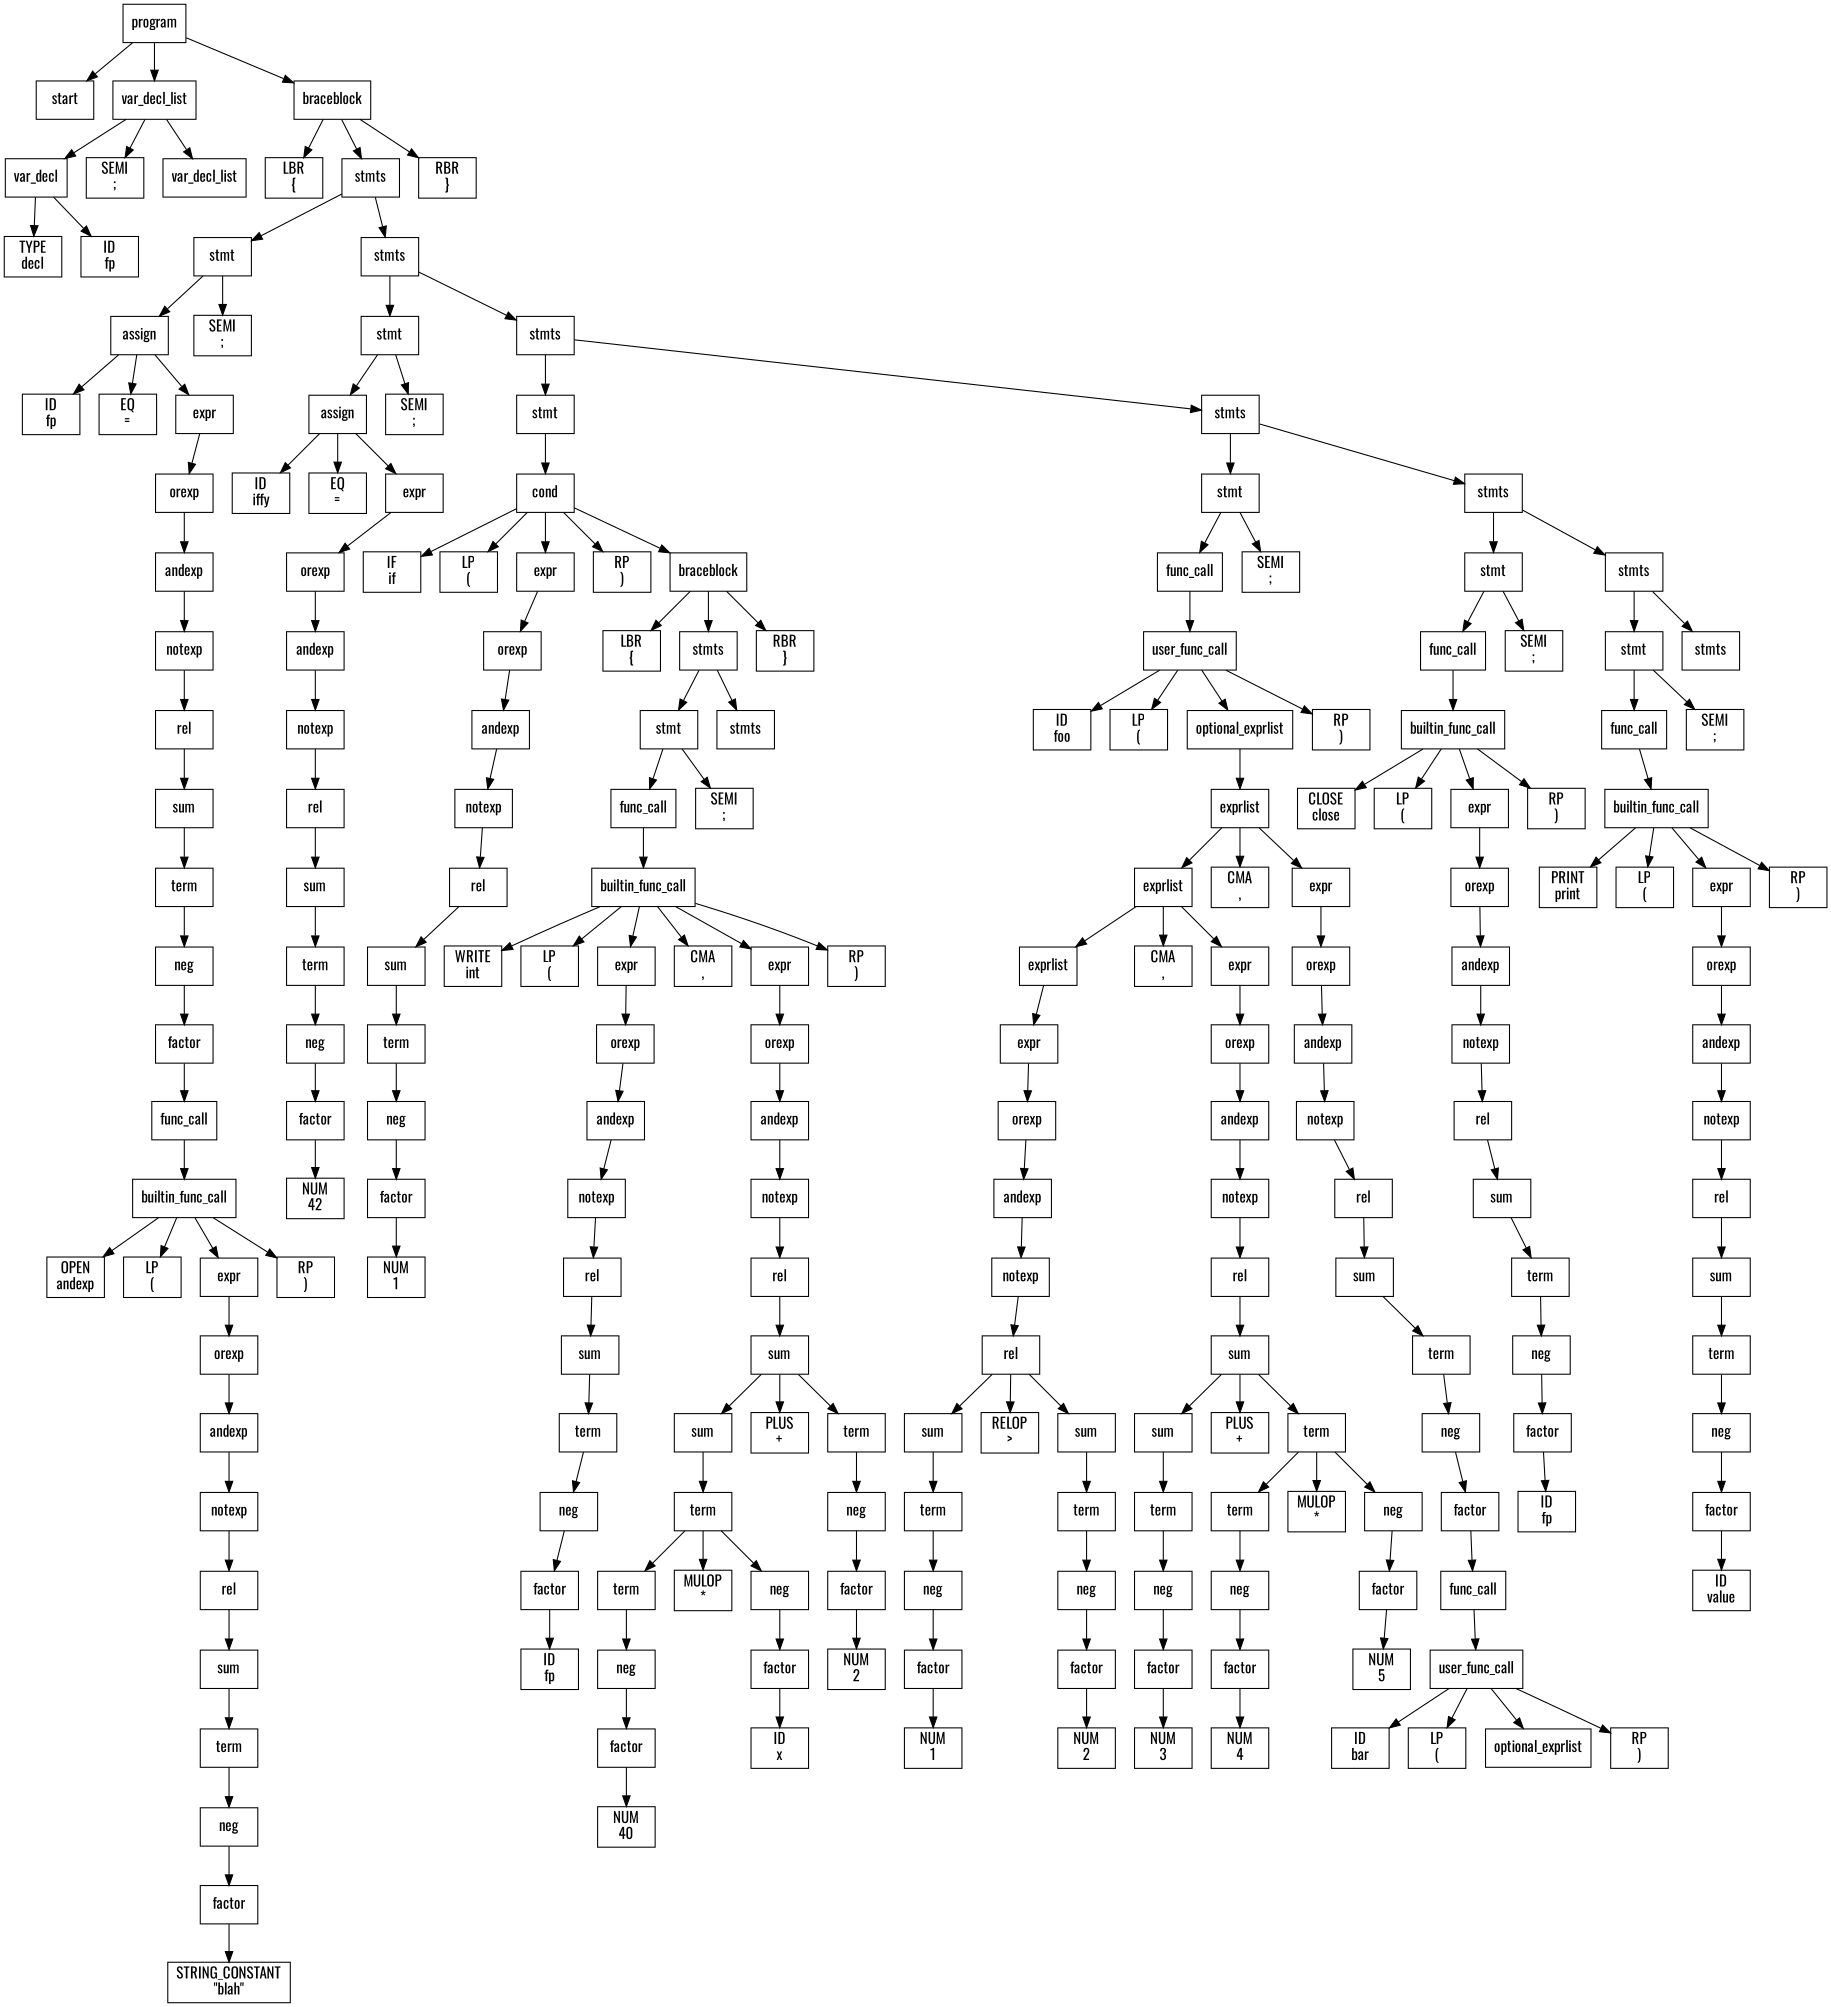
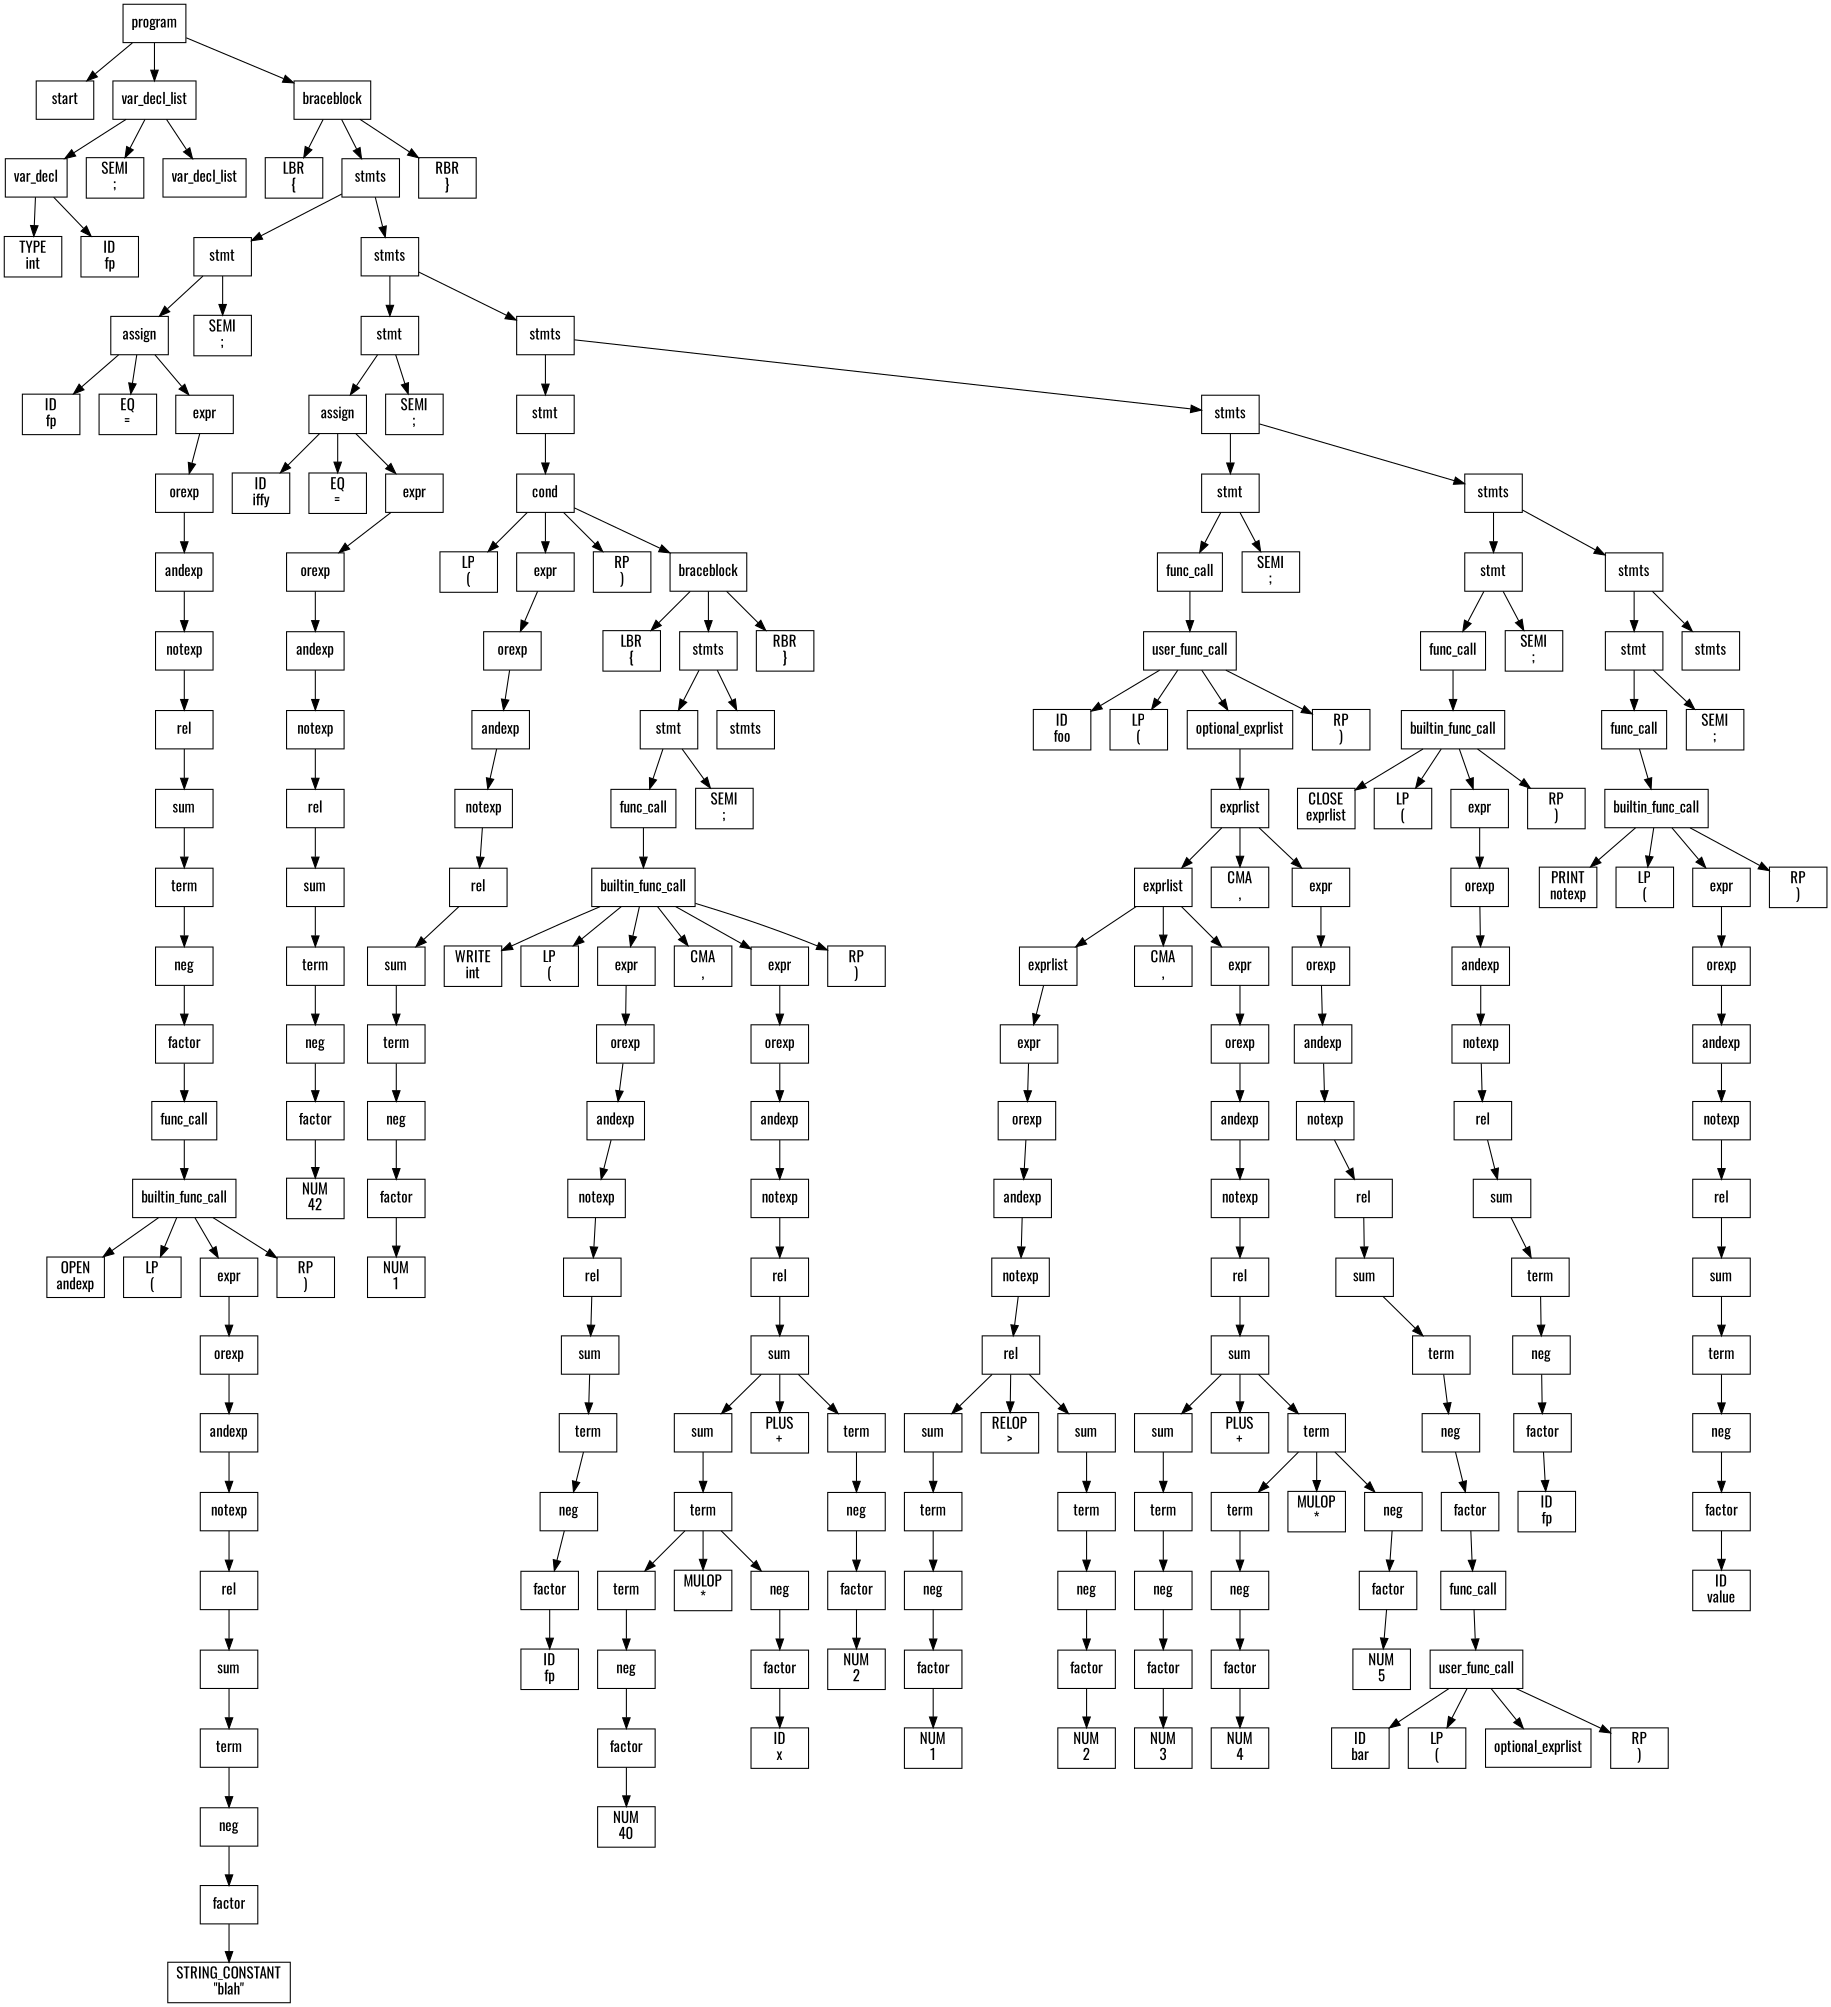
(33, 264) -> (33, 264)
(392, 572) -> none
(1326, 816) -> (1326, 816)
(1568, 895) -> (1568, 895)
